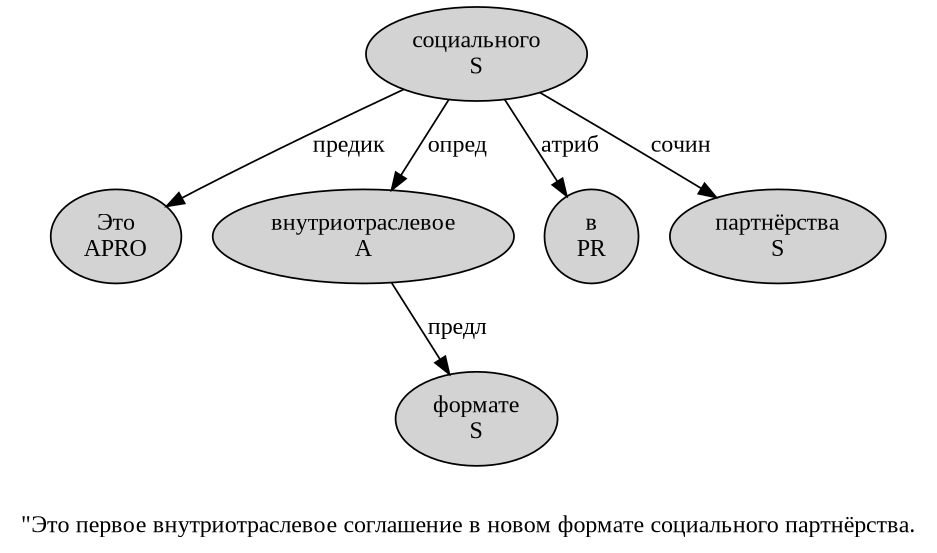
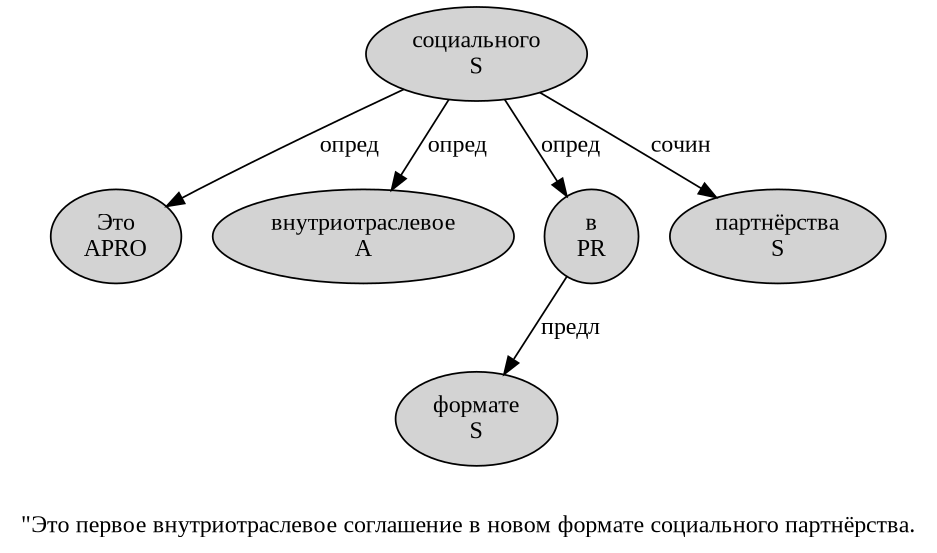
(349, 145) -> (349, 145)
(571, 145) -> (571, 145)
(416, 321) -> (540, 318)
